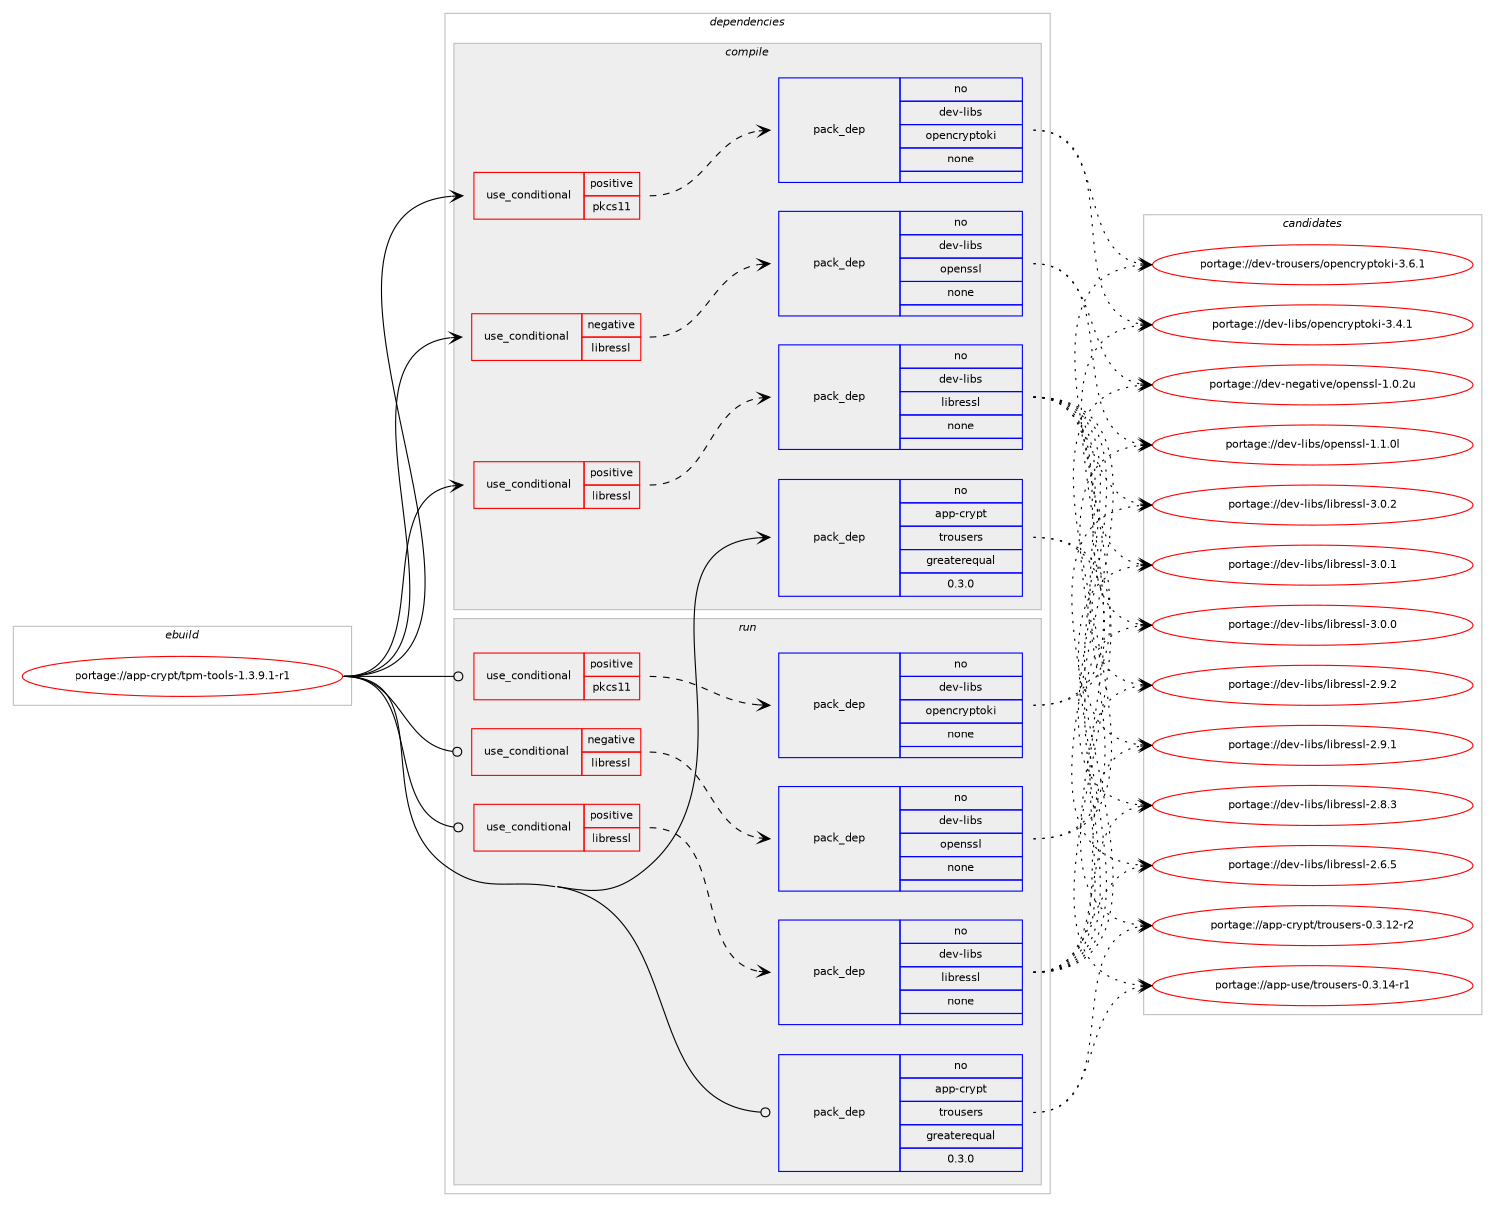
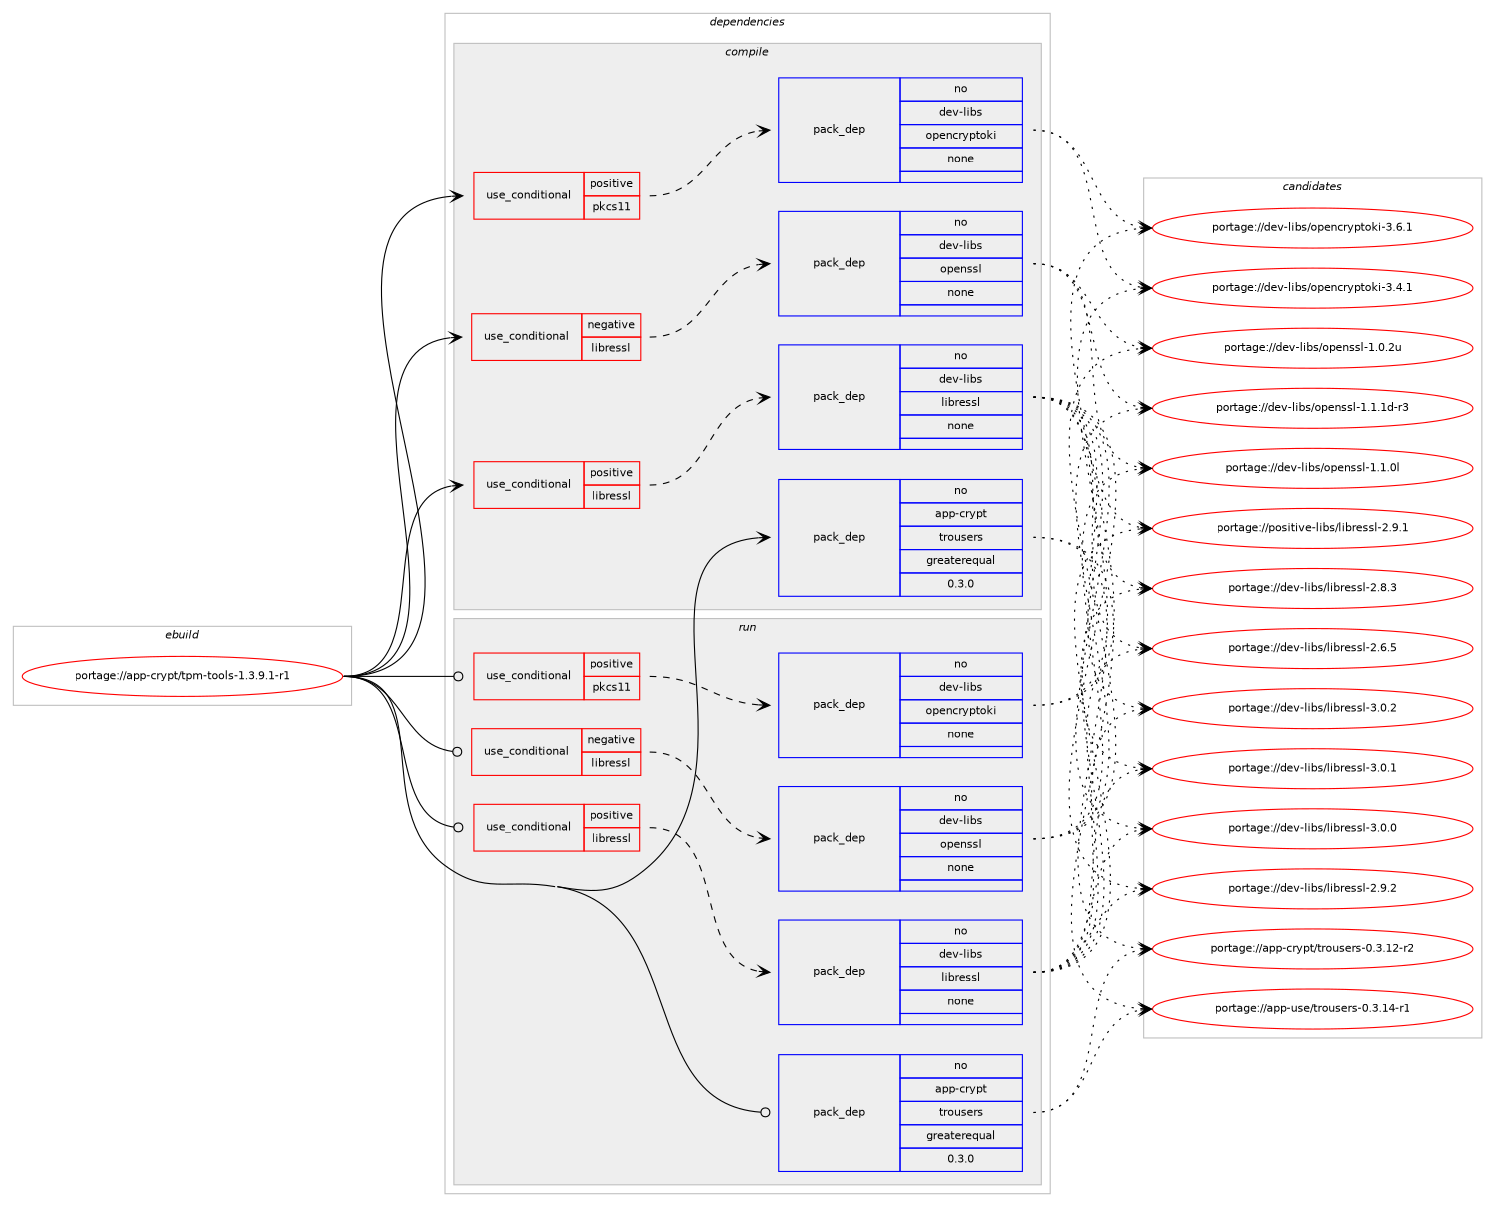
(1313, 265) -> (1313, 228)
(1313, 385) -> (1313, 348)
none -> (1313, 408)
(1313, 745) -> (1313, 528)
